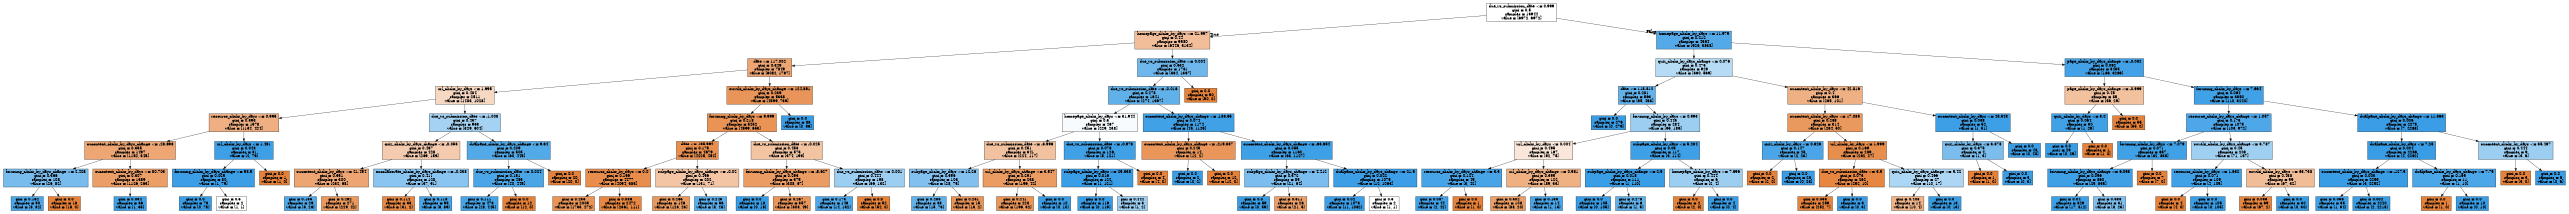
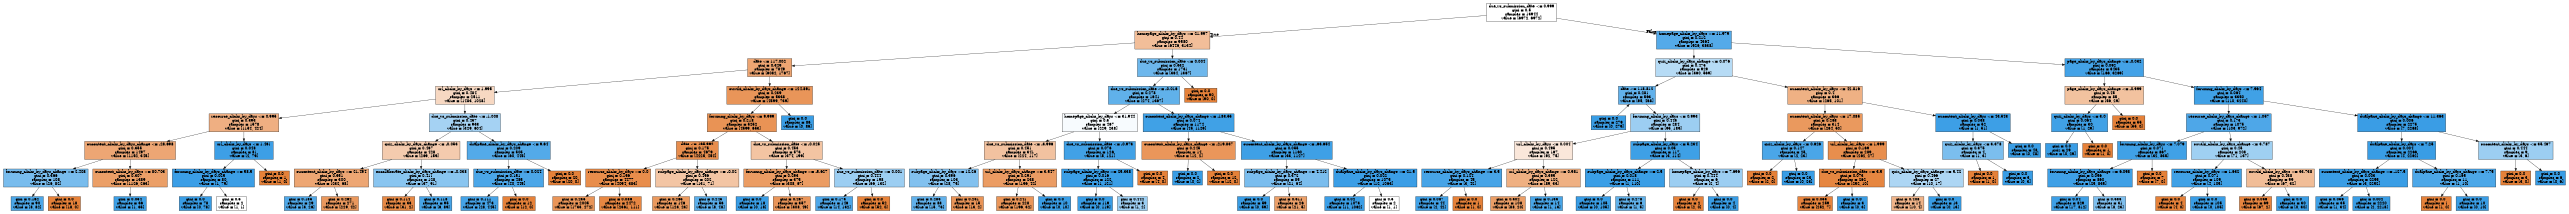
(1621, 109) -> (1622, 111)
